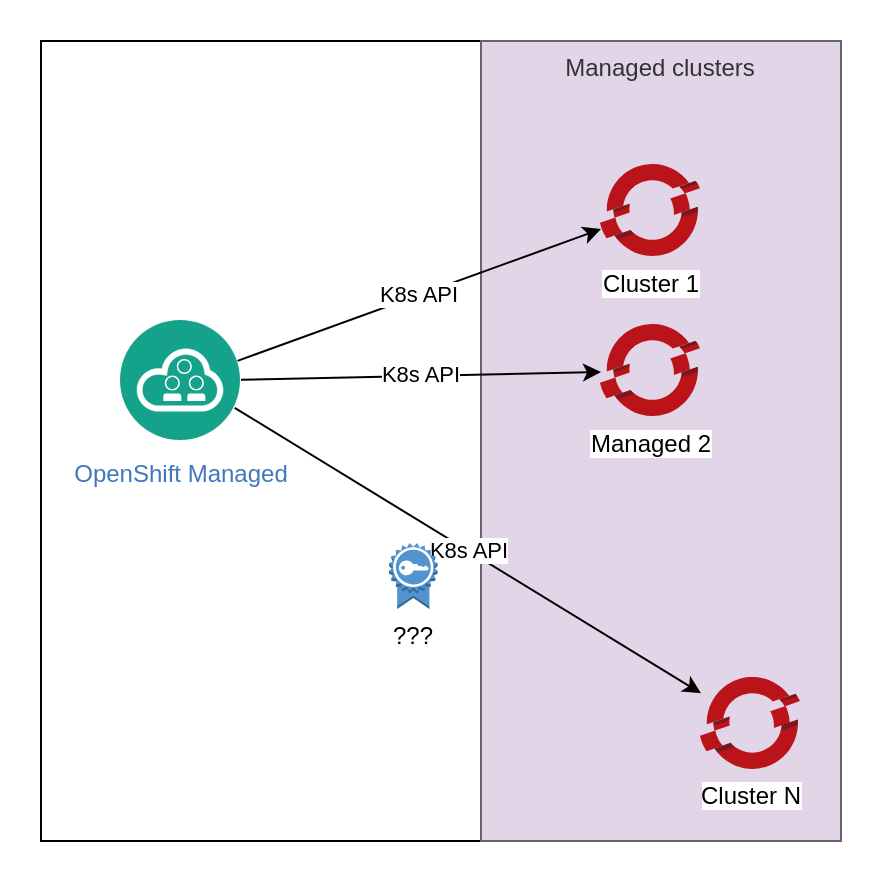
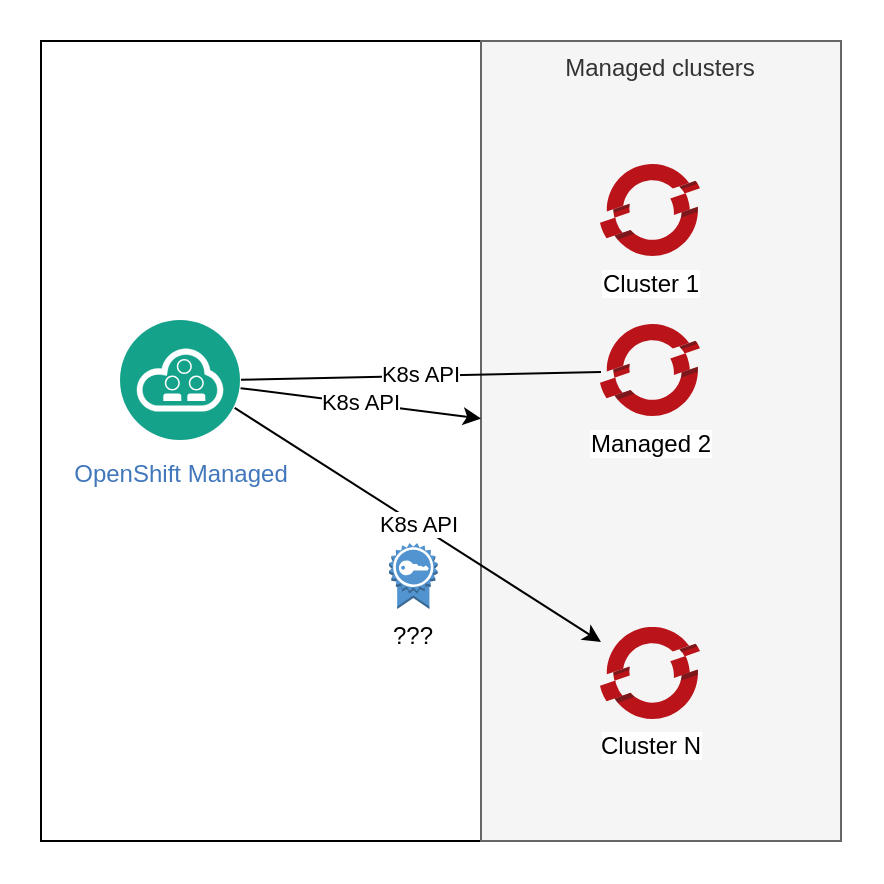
(492, 269) -> (312, 397)
(586, 372) -> (592, 372)
(661, 441) -> (661, 441)
(751, 724) -> (651, 674)
